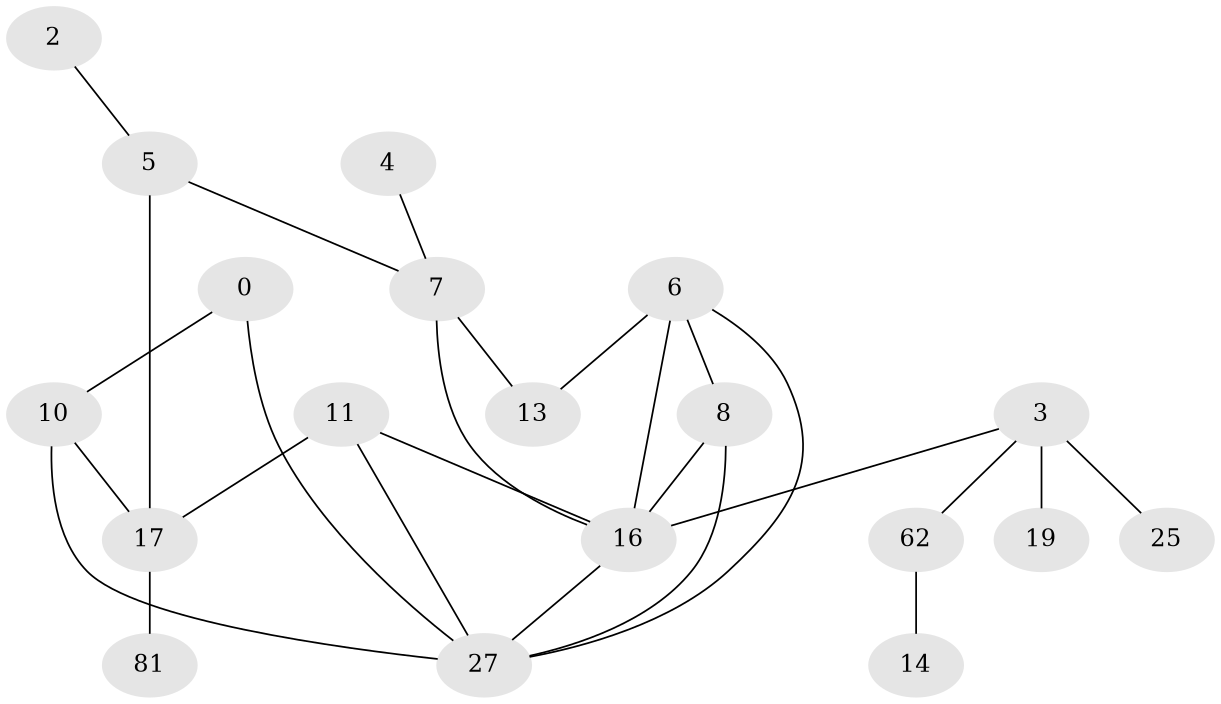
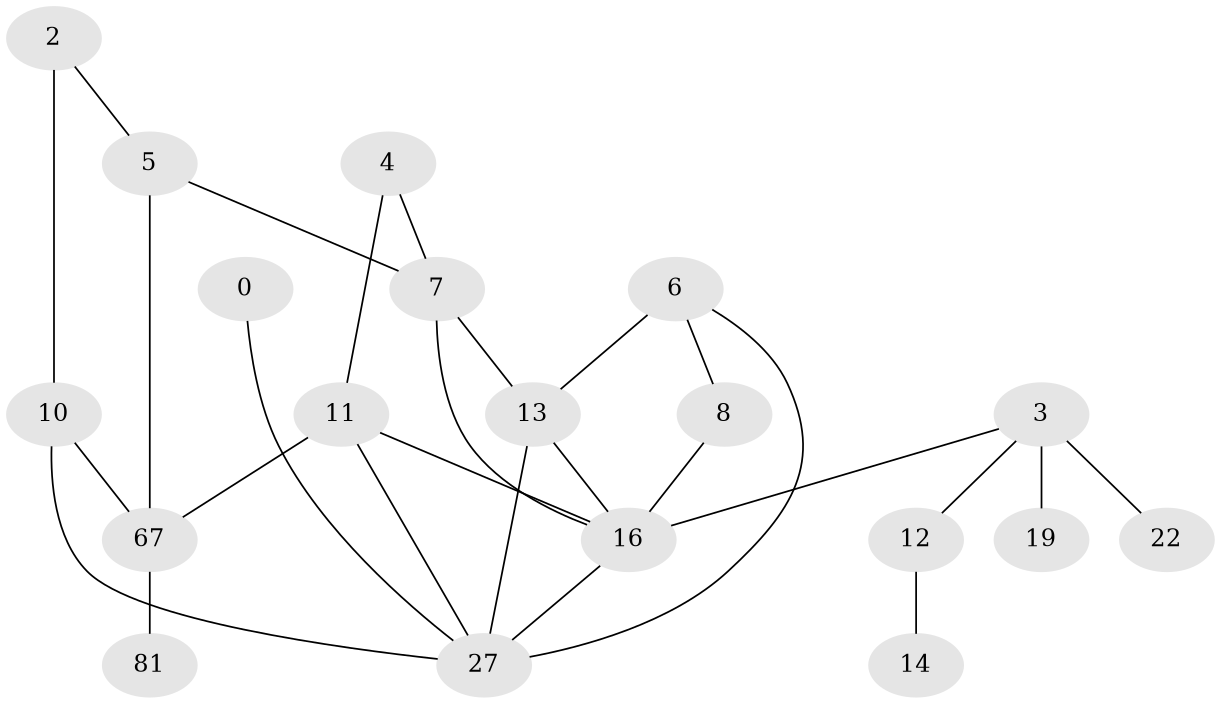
none -> (365, 289)
(162, 344) -> (54, 226)
(652, 414) -> (581, 477)
(150, 540) -> (150, 540)
(916, 540) -> (916, 540)
(1167, 540) -> (1167, 540)
(673, 590) -> (509, 540)
